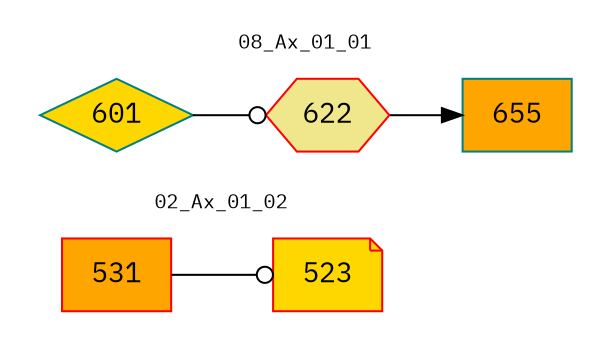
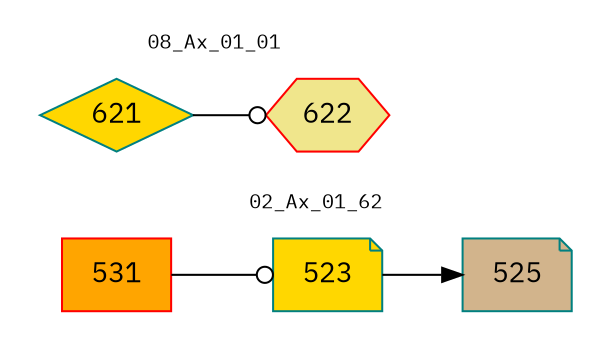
(117, 115) -> (117, 115)
(517, 115) -> none
(222, 203) -> (317, 203)
(328, 275) -> (328, 275)
none -> (517, 275)
